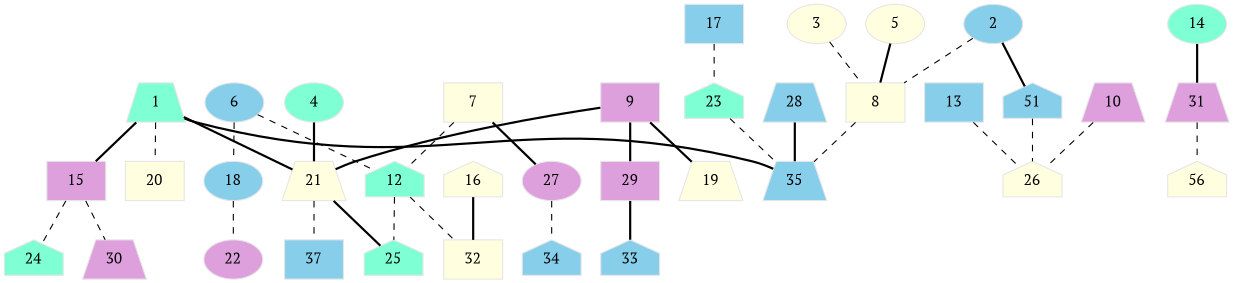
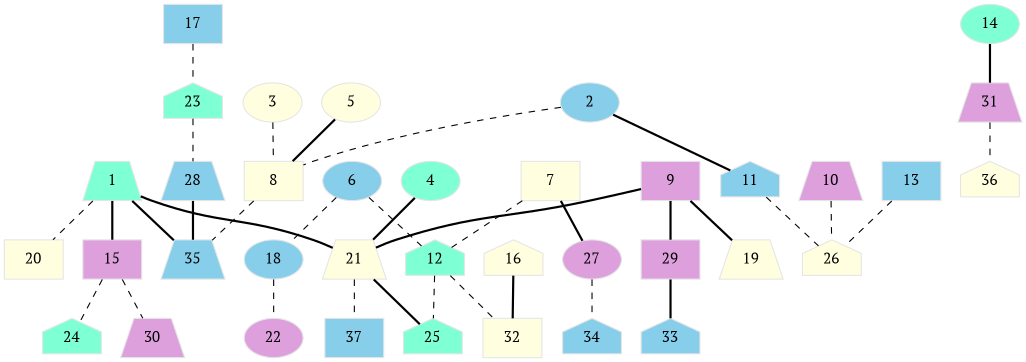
(1032, 102) -> (750, 181)
(753, 140) -> (193, 140)
(1197, 181) -> (990, 181)
